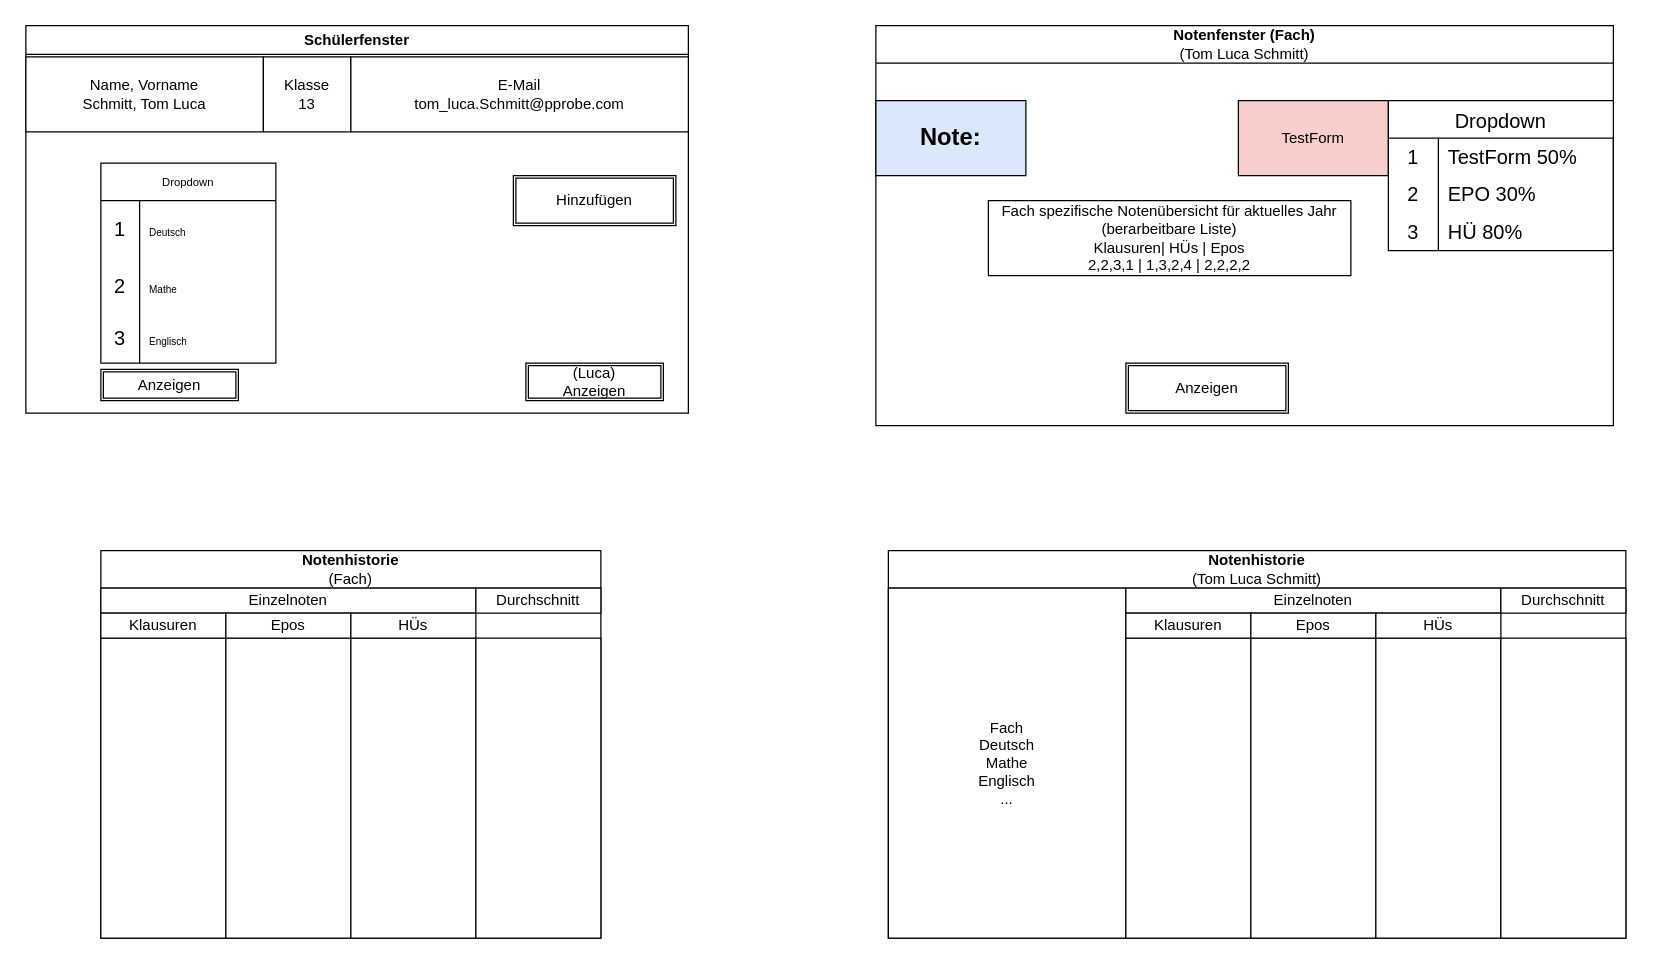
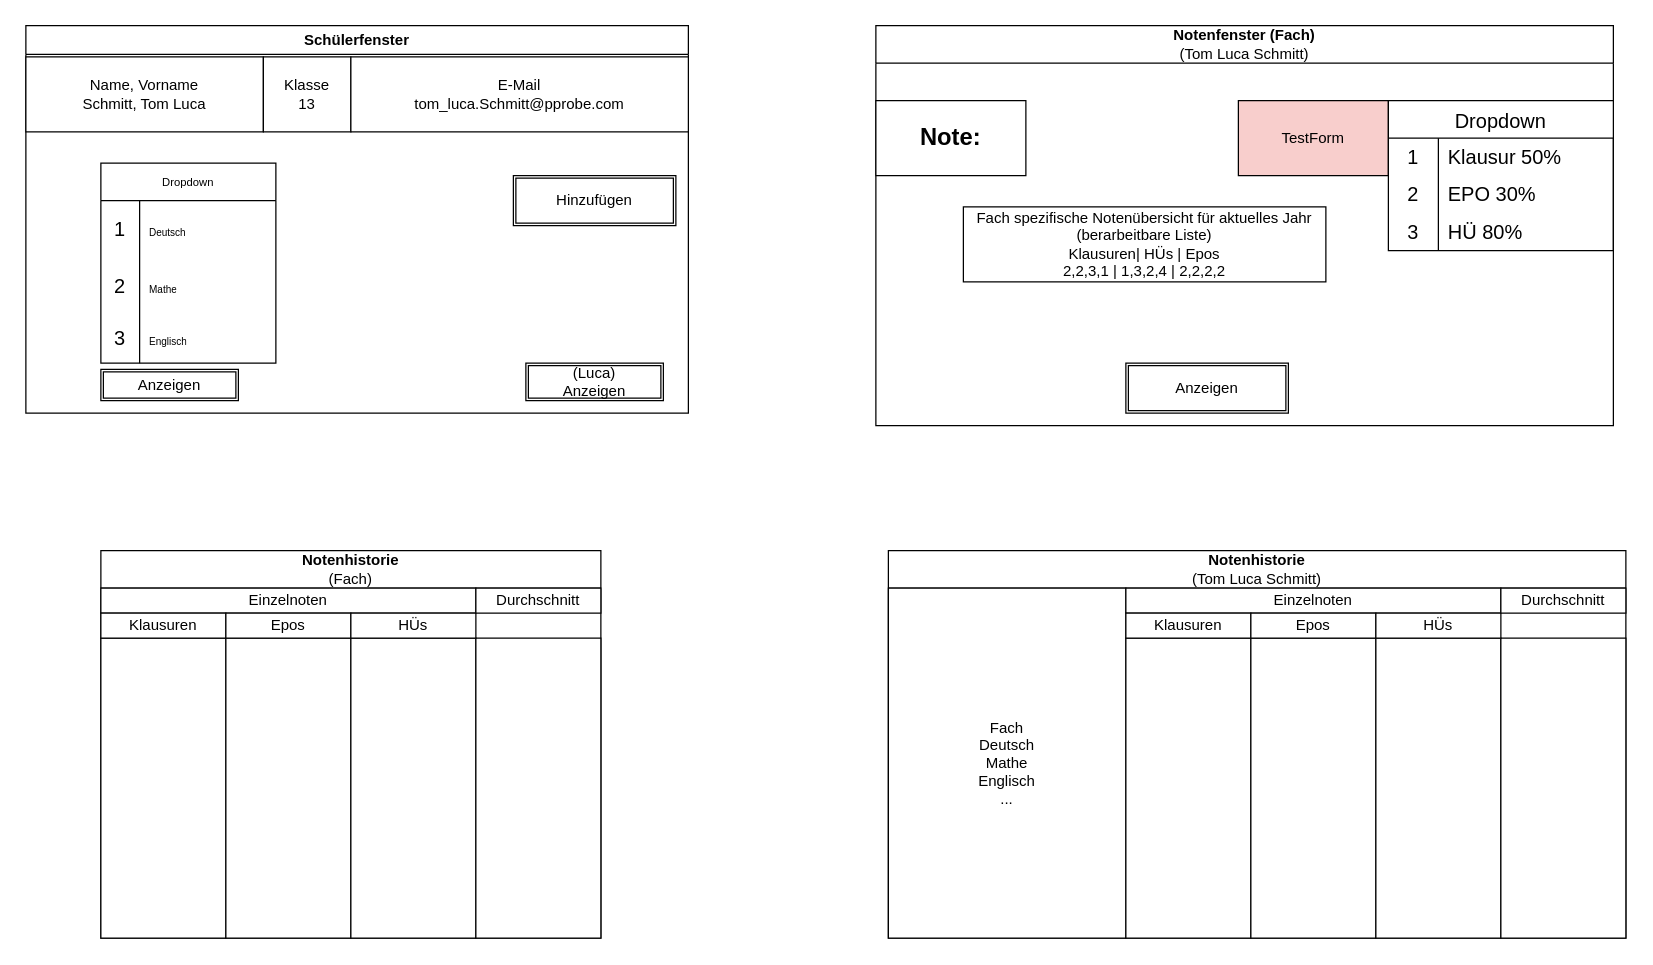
(951, 138) -> (951, 138)
(1513, 157) -> (1505, 157)
(1169, 238) -> (1144, 244)
